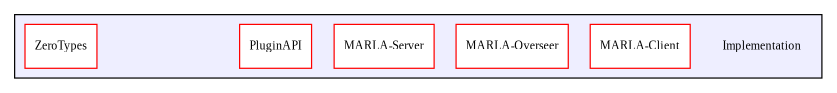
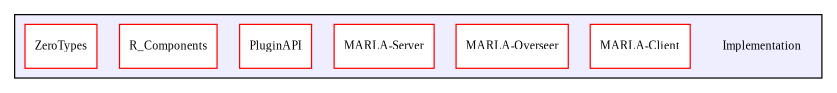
none -> (168, 46)
